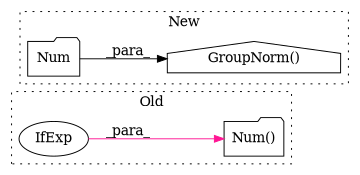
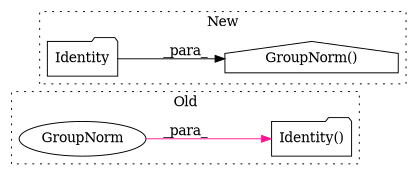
(54, 59) -> (83, 59)
(54, 139) -> (83, 139)
(254, 139) -> (312, 139)
